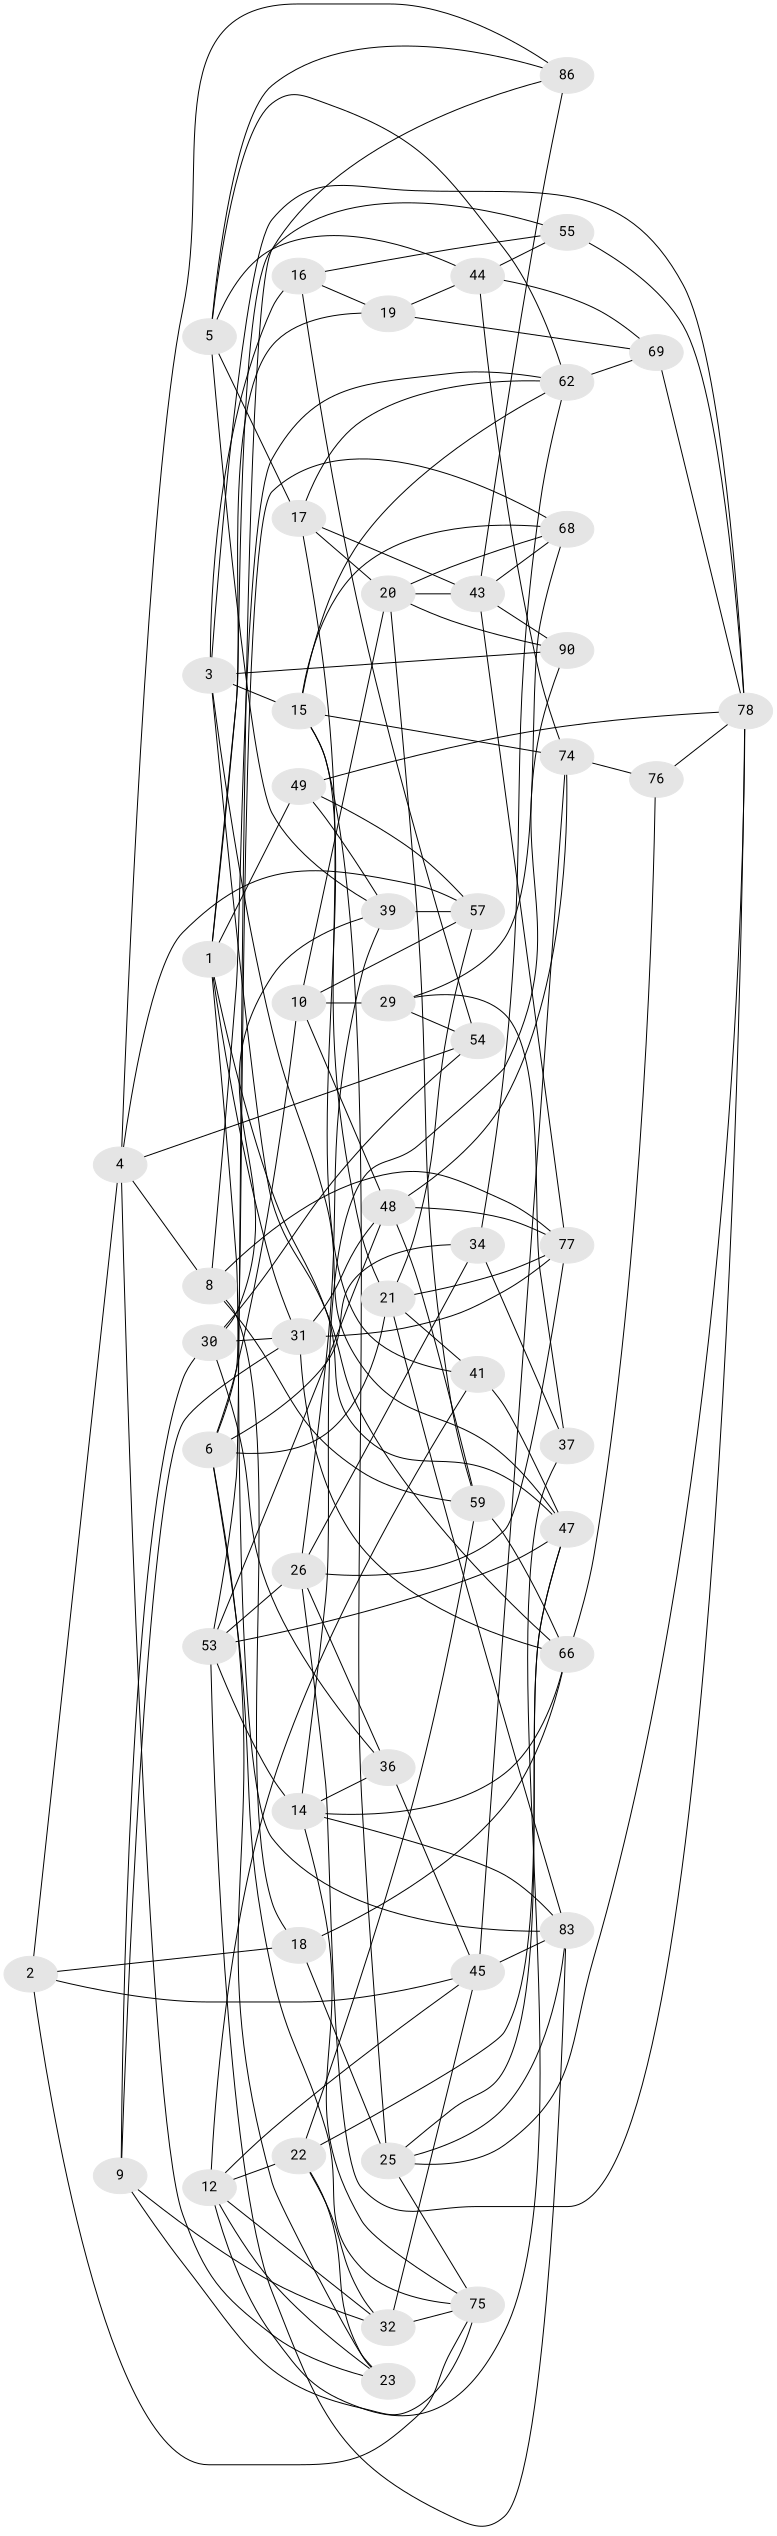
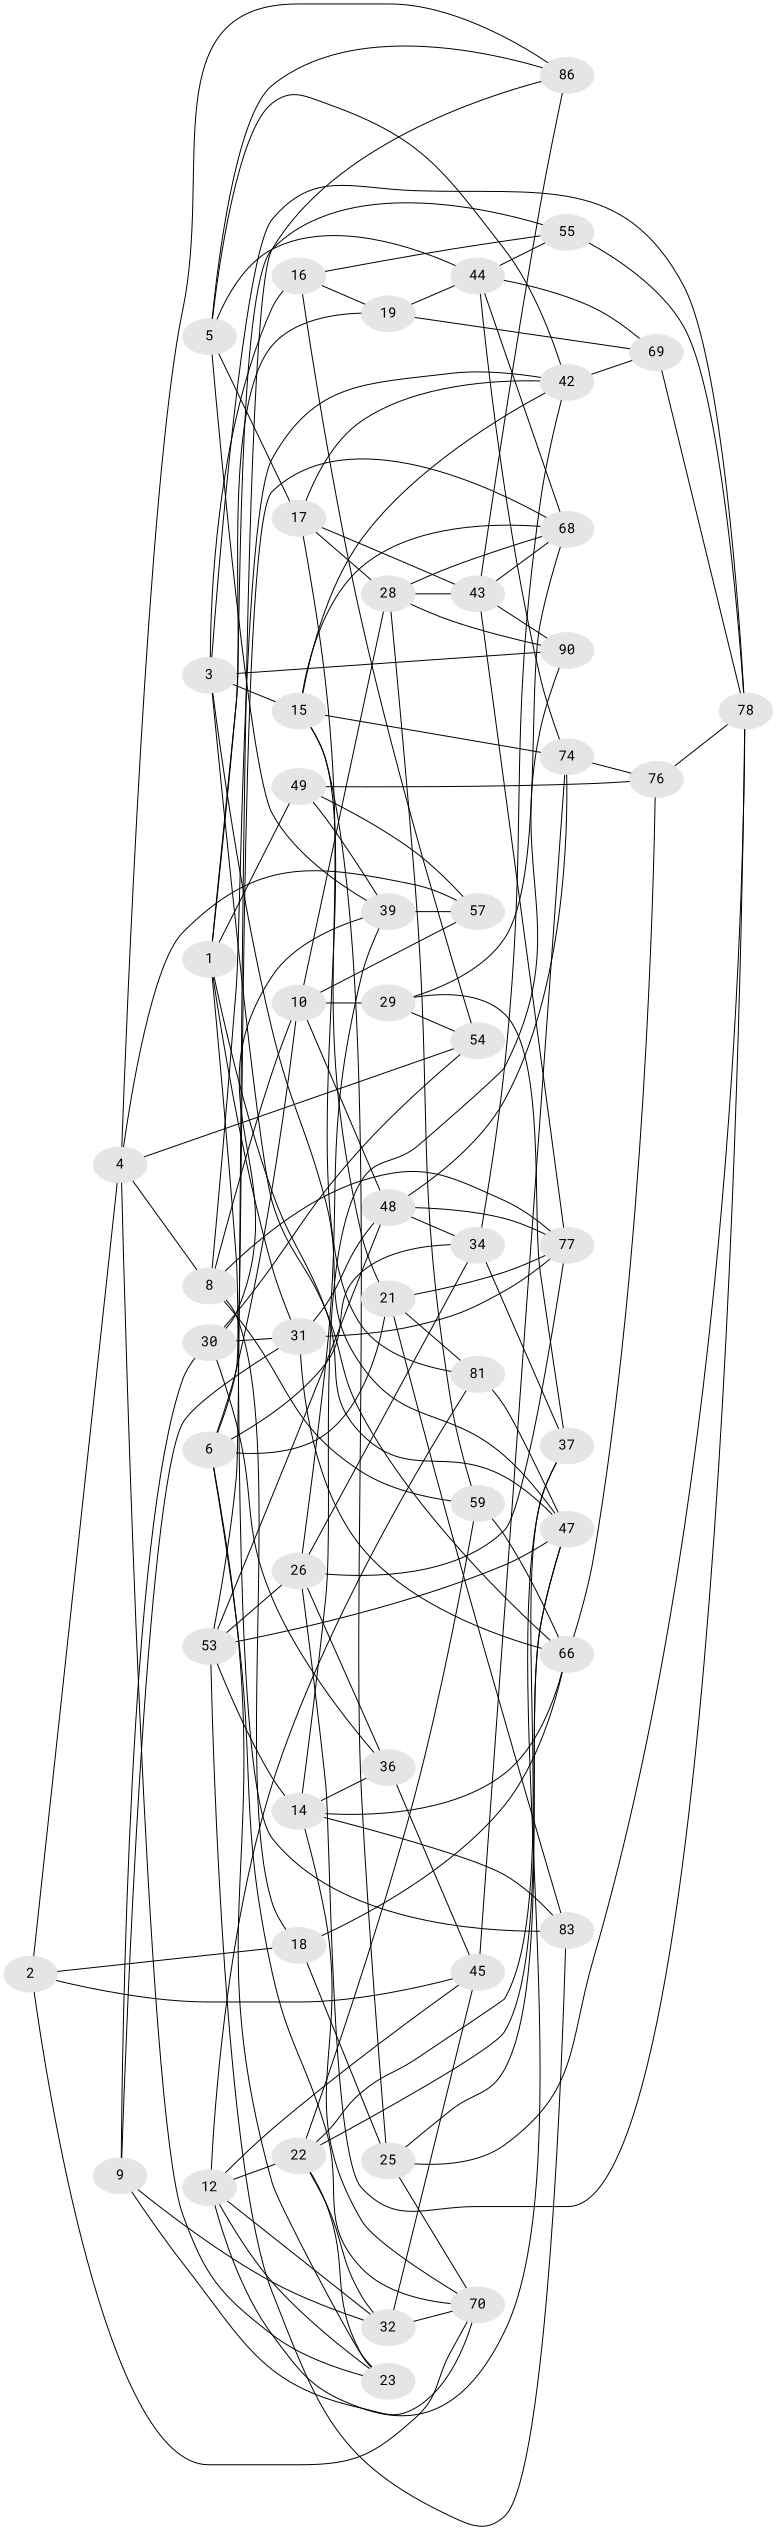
(567, 382) -> (567, 382)
none -> (520, 397)
(388, 594) -> (388, 594)
(509, 735) -> (478, 786)
none -> (263, 1100)
(437, 1107) -> none
(428, 1315) -> (437, 1228)
(478, 1374) -> (478, 1374)
(520, 1952) -> none
none -> (517, 1966)
(524, 2079) -> none
(478, 2305) -> (478, 2305)
